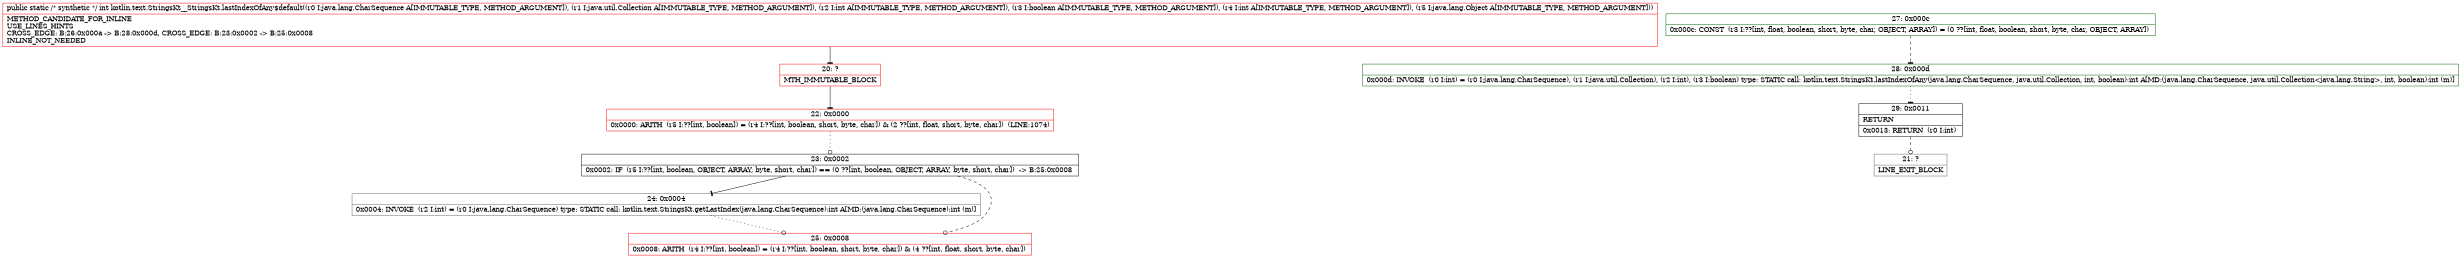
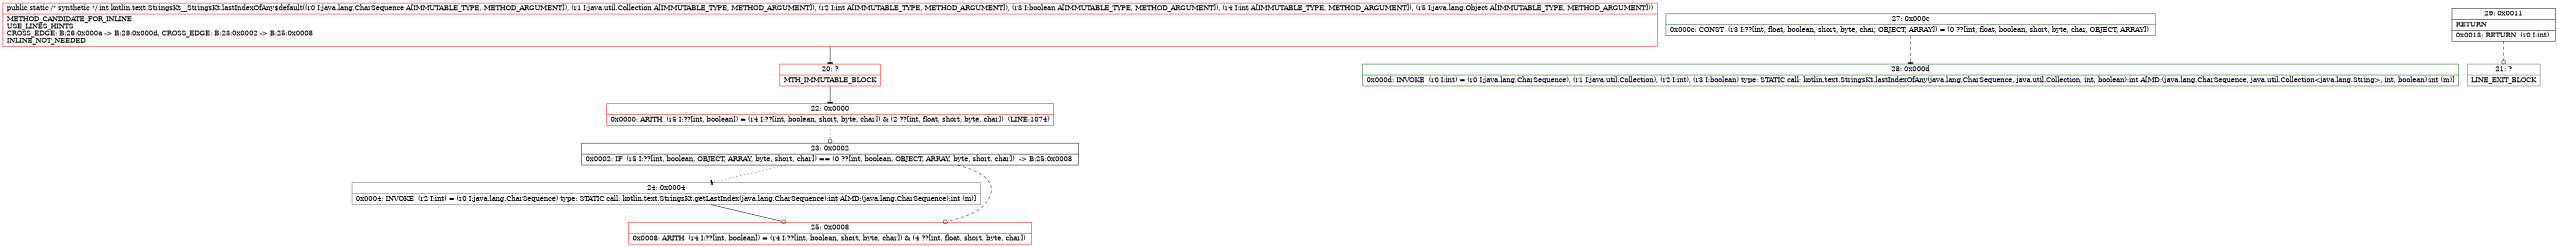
(1911, 94) -> none
(749, 185) -> (749, 174)
(746, 224) -> (746, 213)
